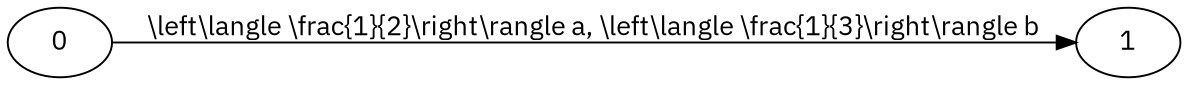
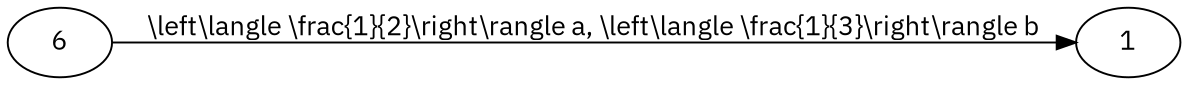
(60, 43) -> (60, 43)
